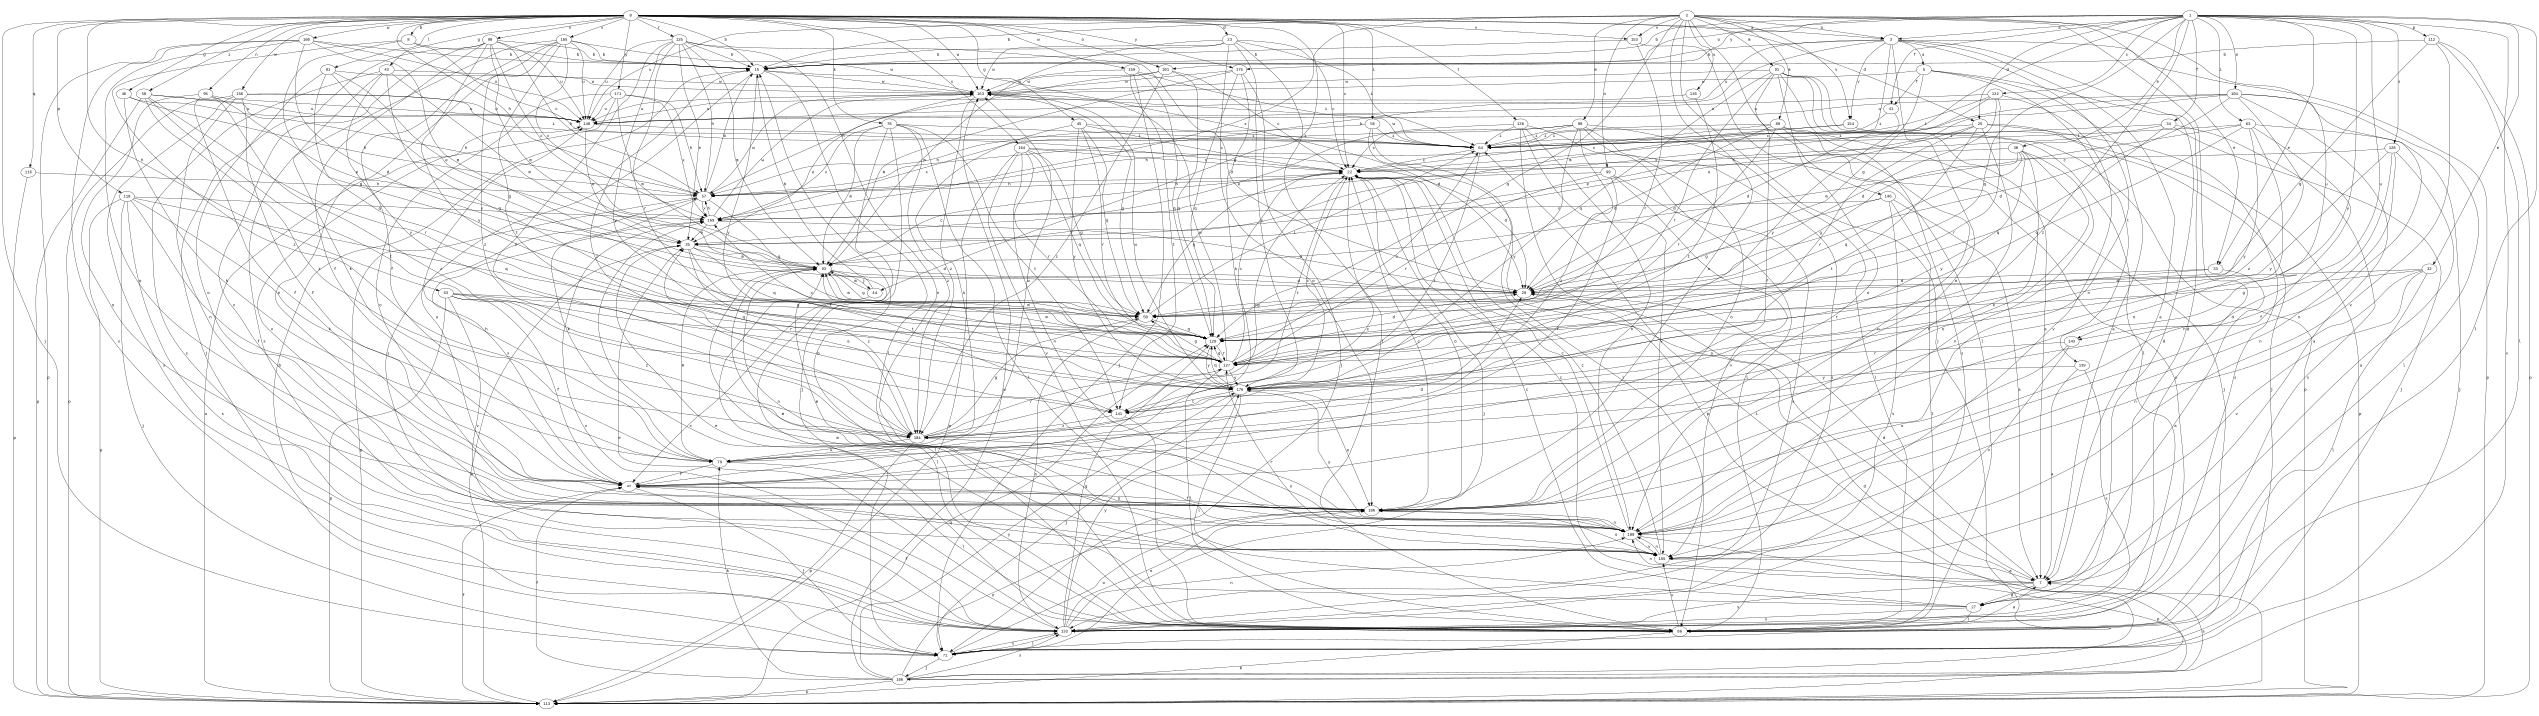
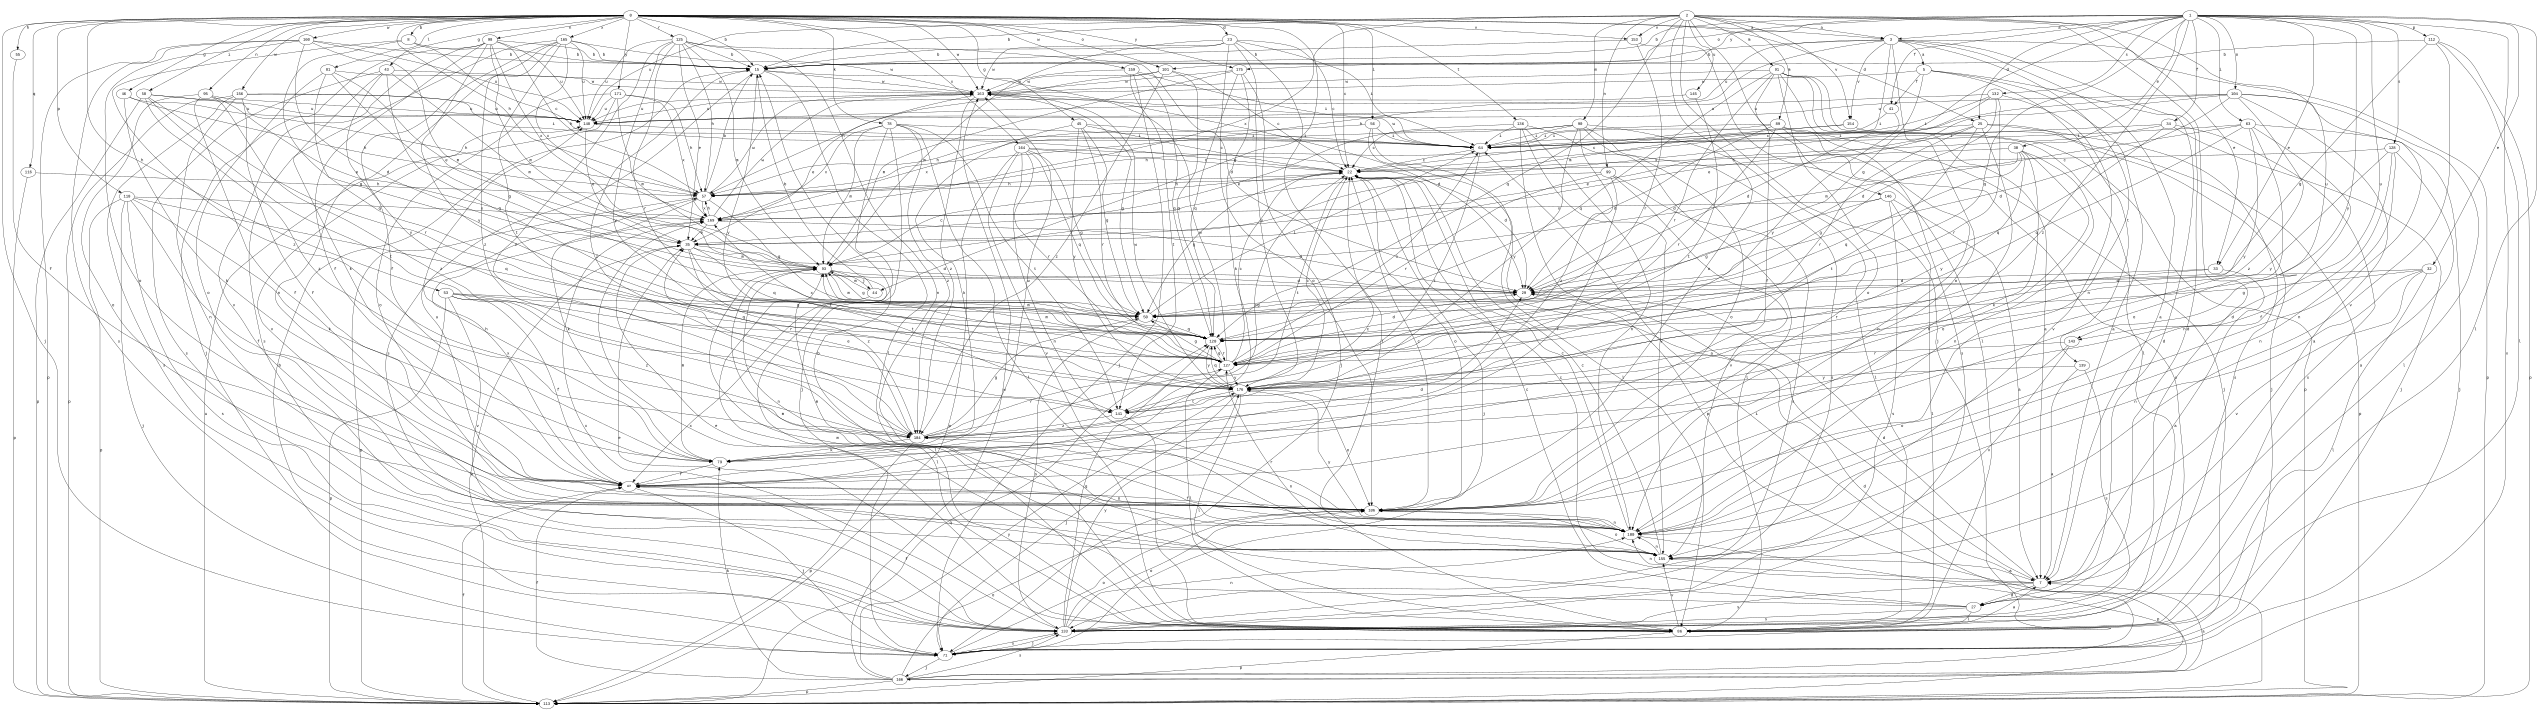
none -> (18, 55)
(1645, 546) -> none
(1034, 593) -> none
